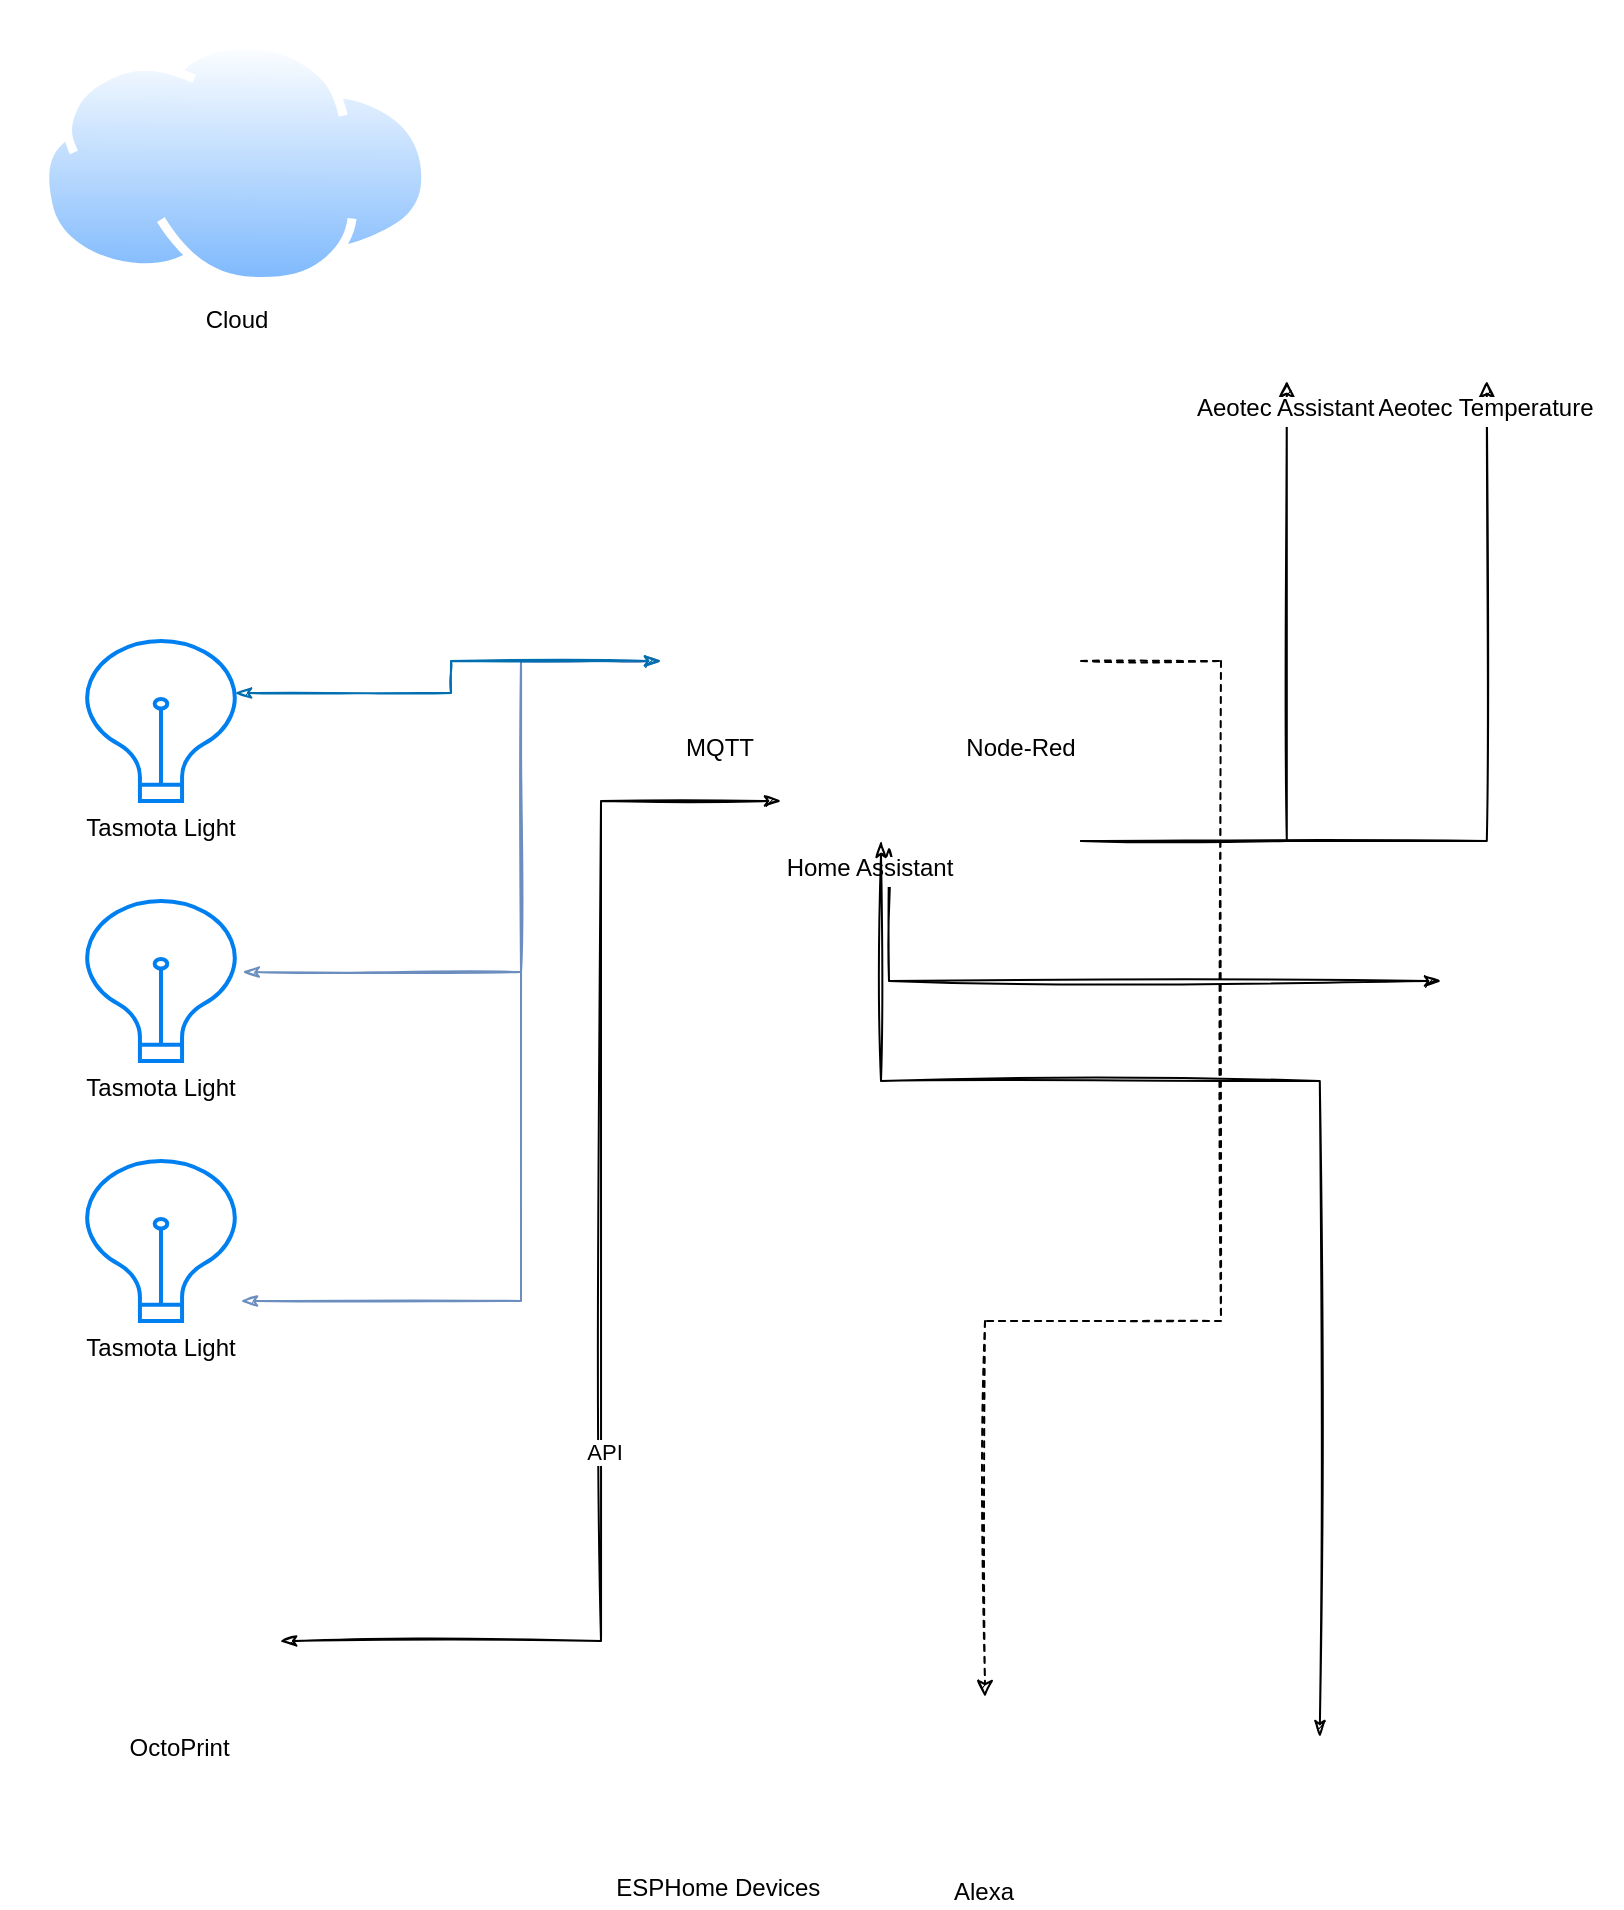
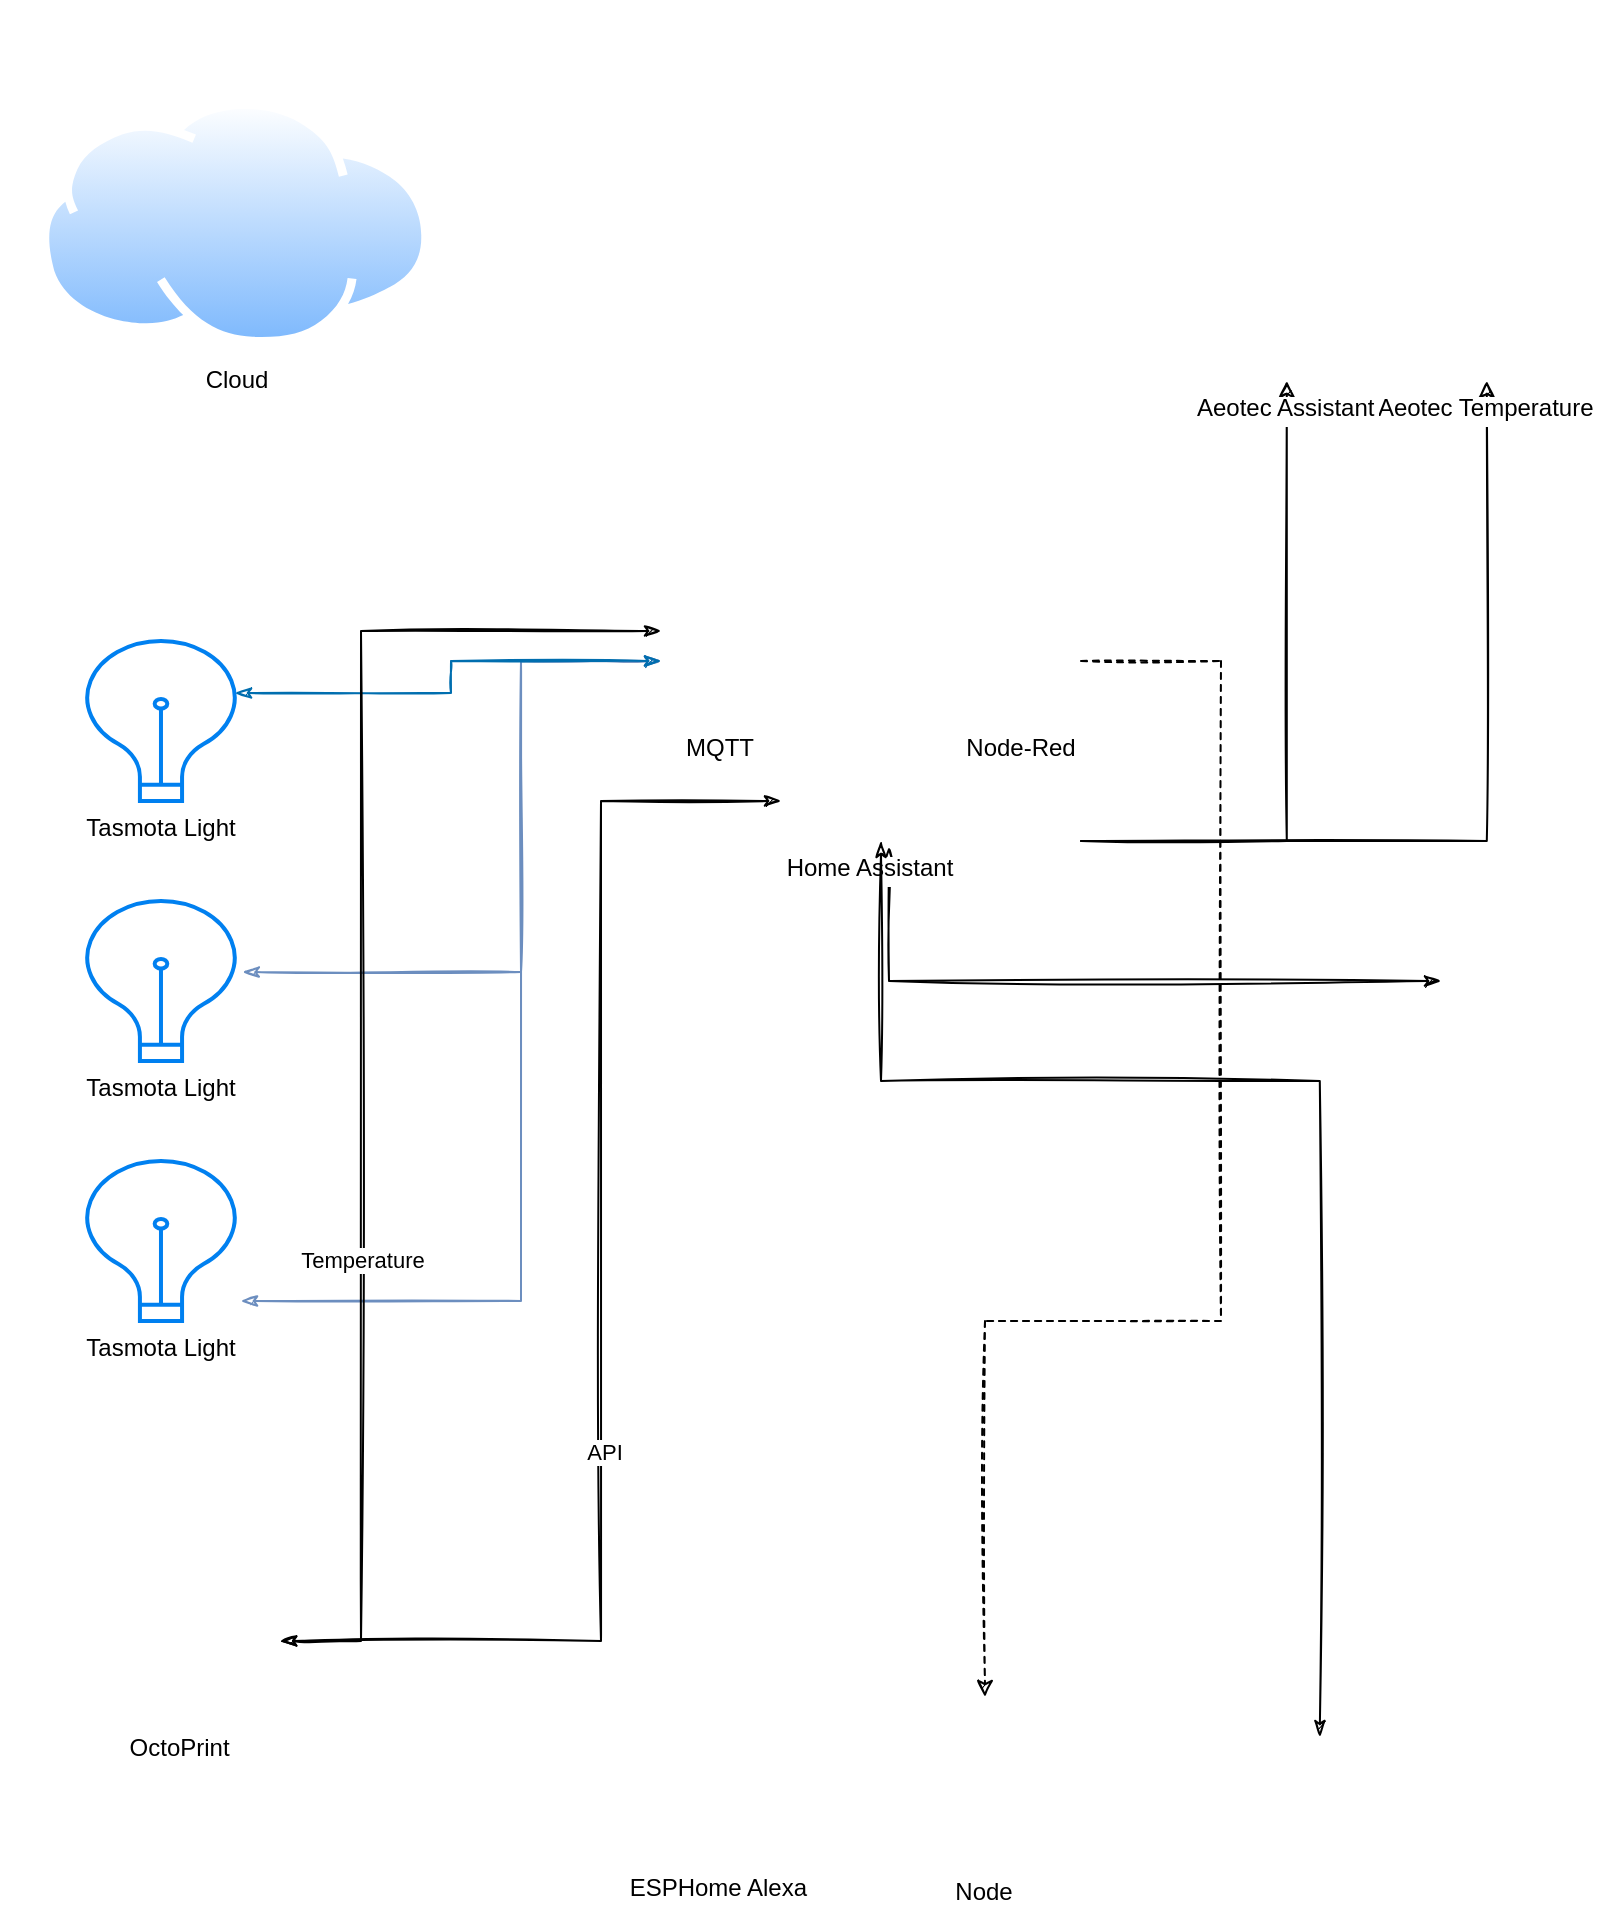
(236, 164) -> (236, 224)
none -> (361, 991)
(718, 1888) -> (718, 1888)
(984, 1892) -> (984, 1892)
